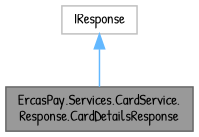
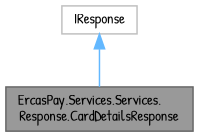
(99, 109) -> (99, 109)
